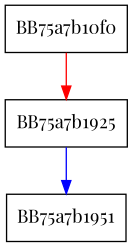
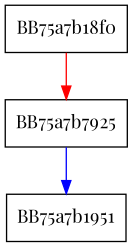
(66, 29) -> (66, 29)
(66, 123) -> (66, 123)
